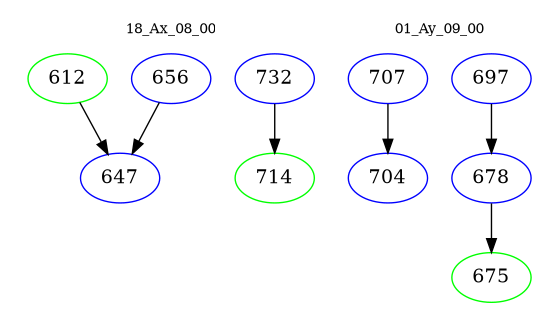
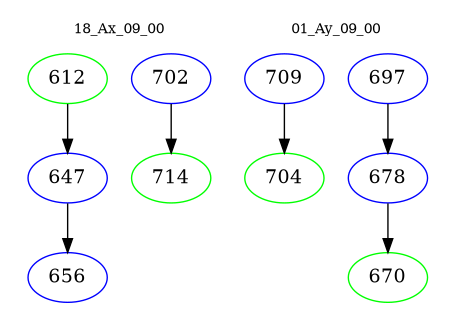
(171, 30) -> (119, 30)
(275, 79) -> (171, 79)
(388, 79) -> (284, 79)
(149, 122) -> (68, 221)
(388, 178) -> (284, 178)
(491, 277) -> (388, 277)
